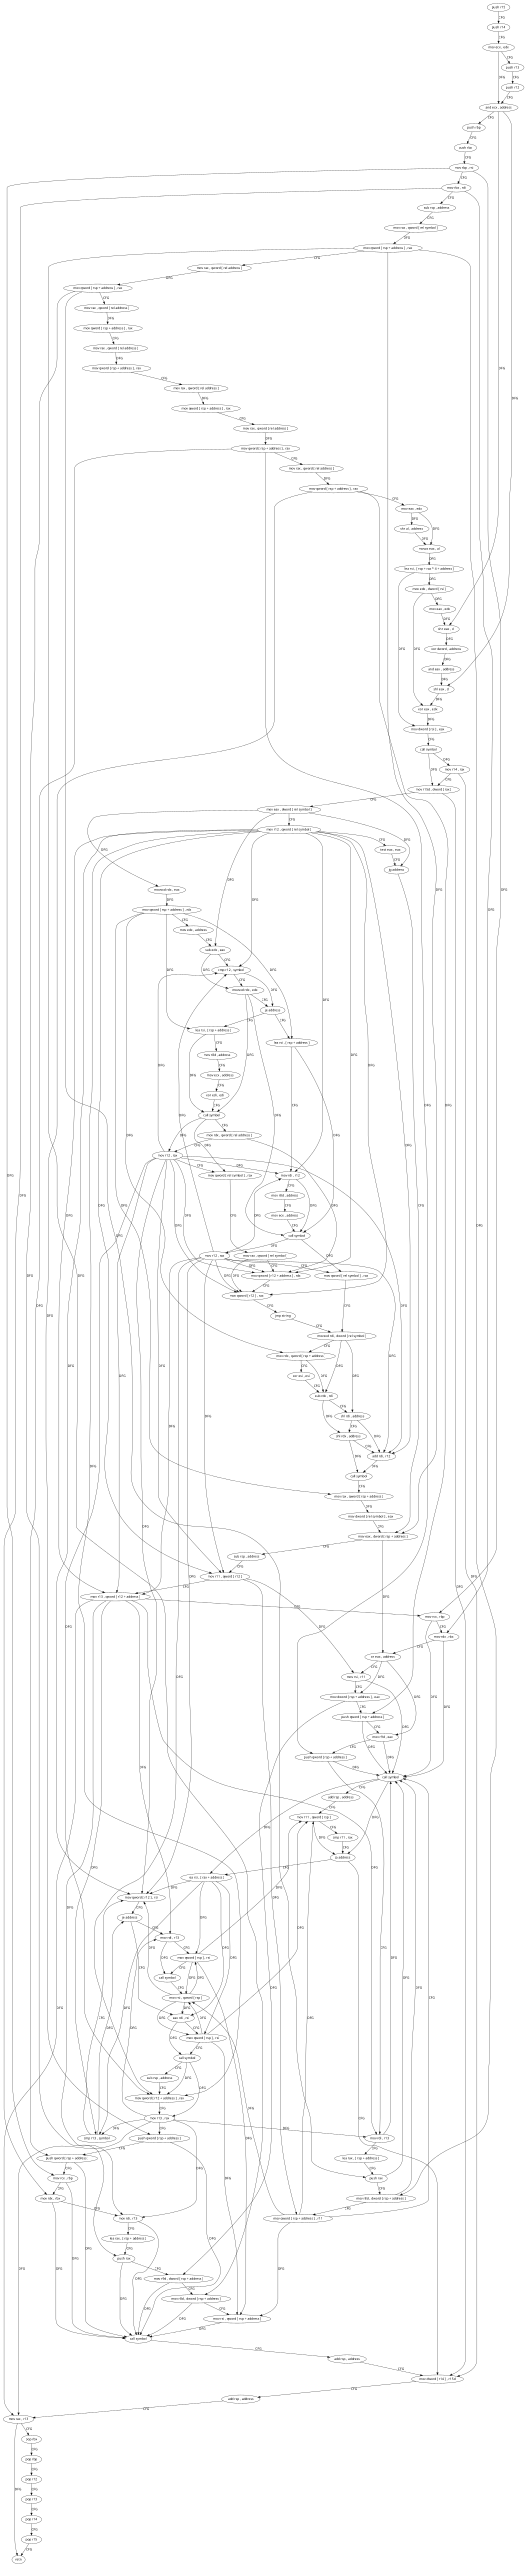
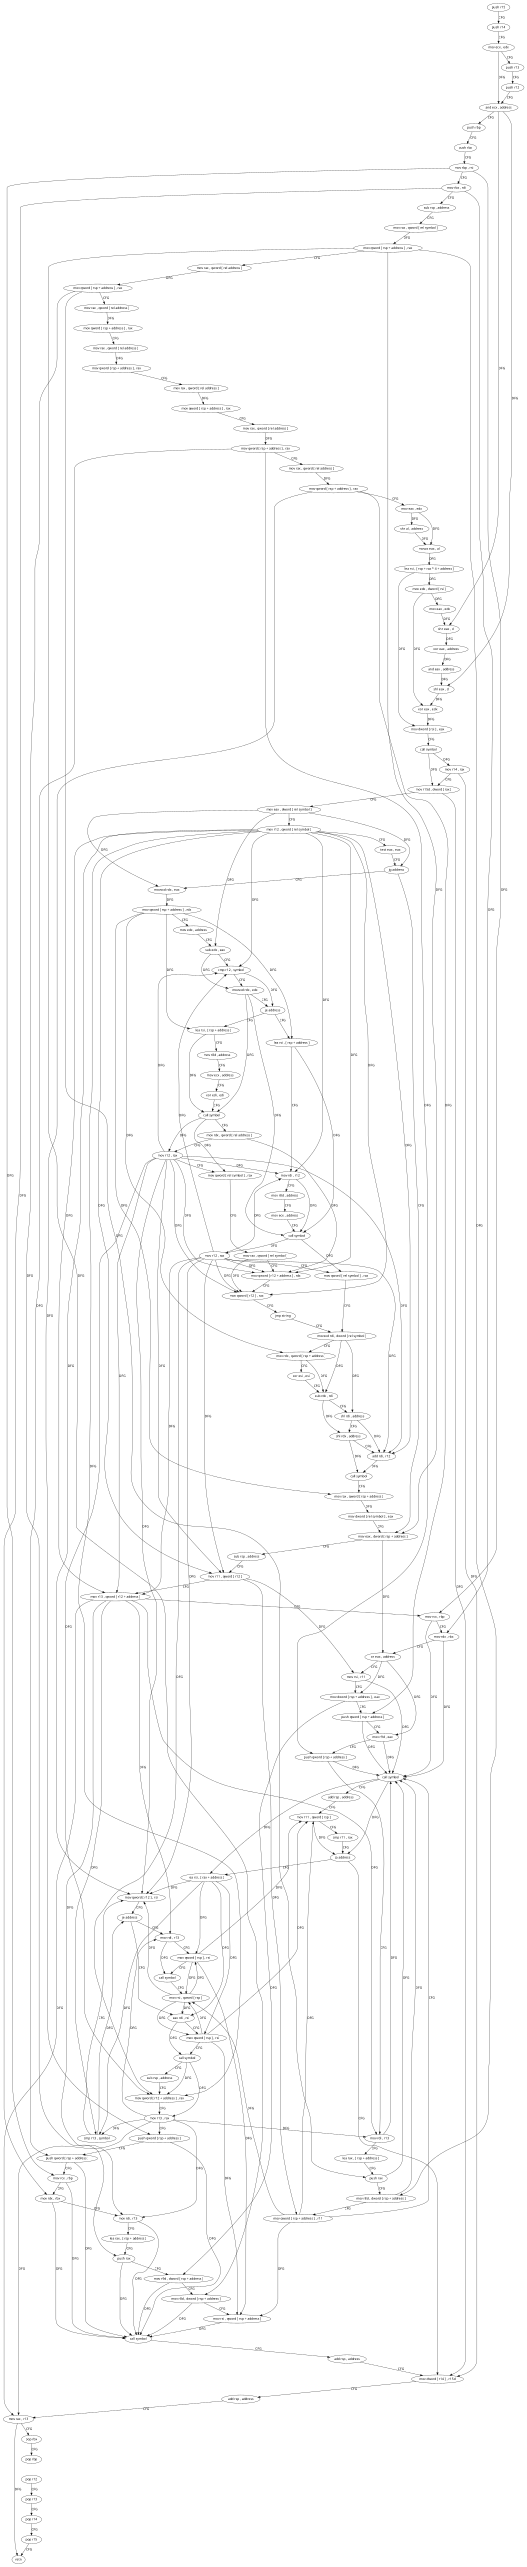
(446, 649) -> (446, 649)
none -> (285, 880)
(31, 2468) -> none
